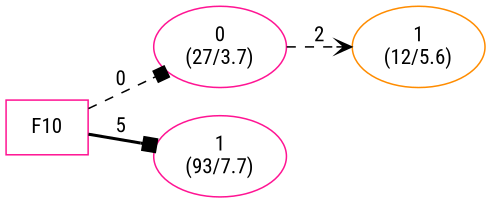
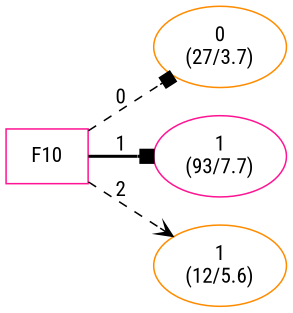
(220, 47) -> (220, 47)
(311, 47) -> (124, 205)
(121, 127) -> (121, 145)
